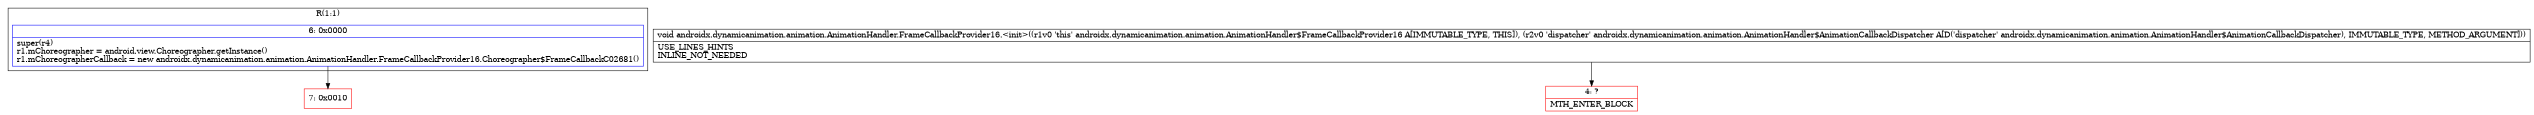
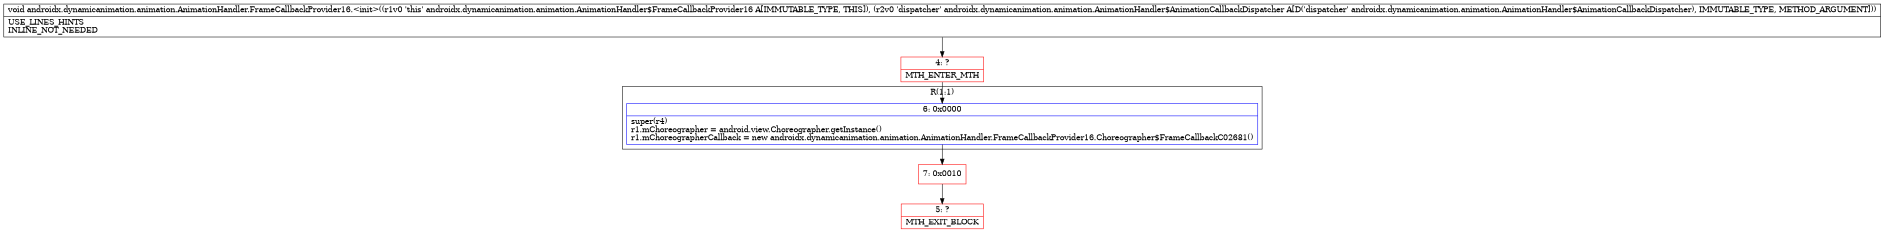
none -> (942, 90)
(1592, 105) -> (942, 75)
none -> (942, 216)
